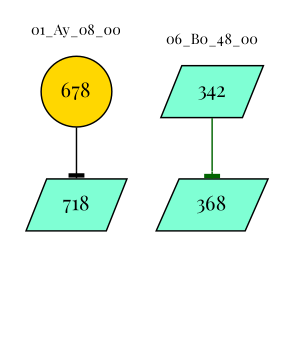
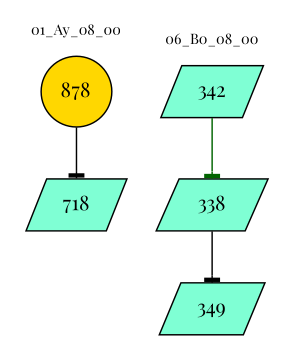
(212, 40) -> (212, 40)
(76, 92) -> (76, 92)
(212, 205) -> (212, 205)
none -> (212, 309)
